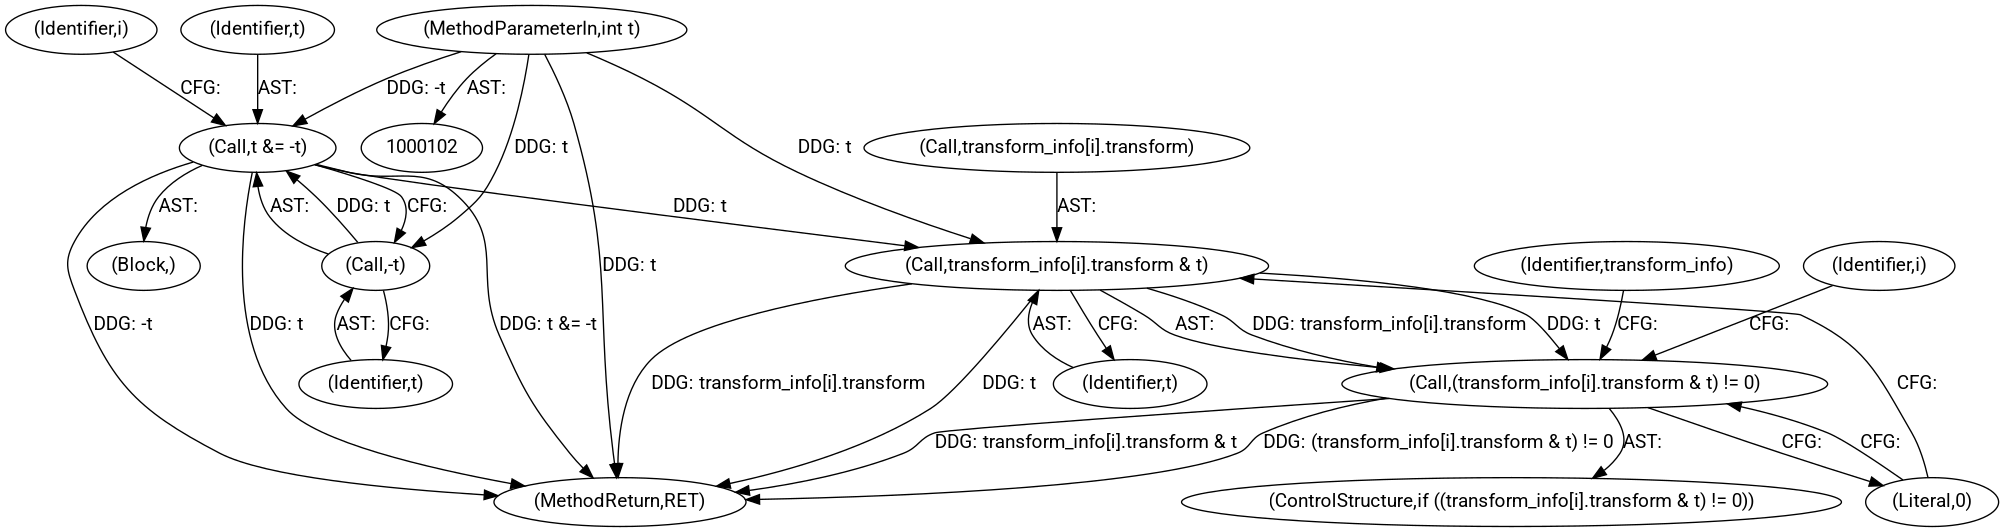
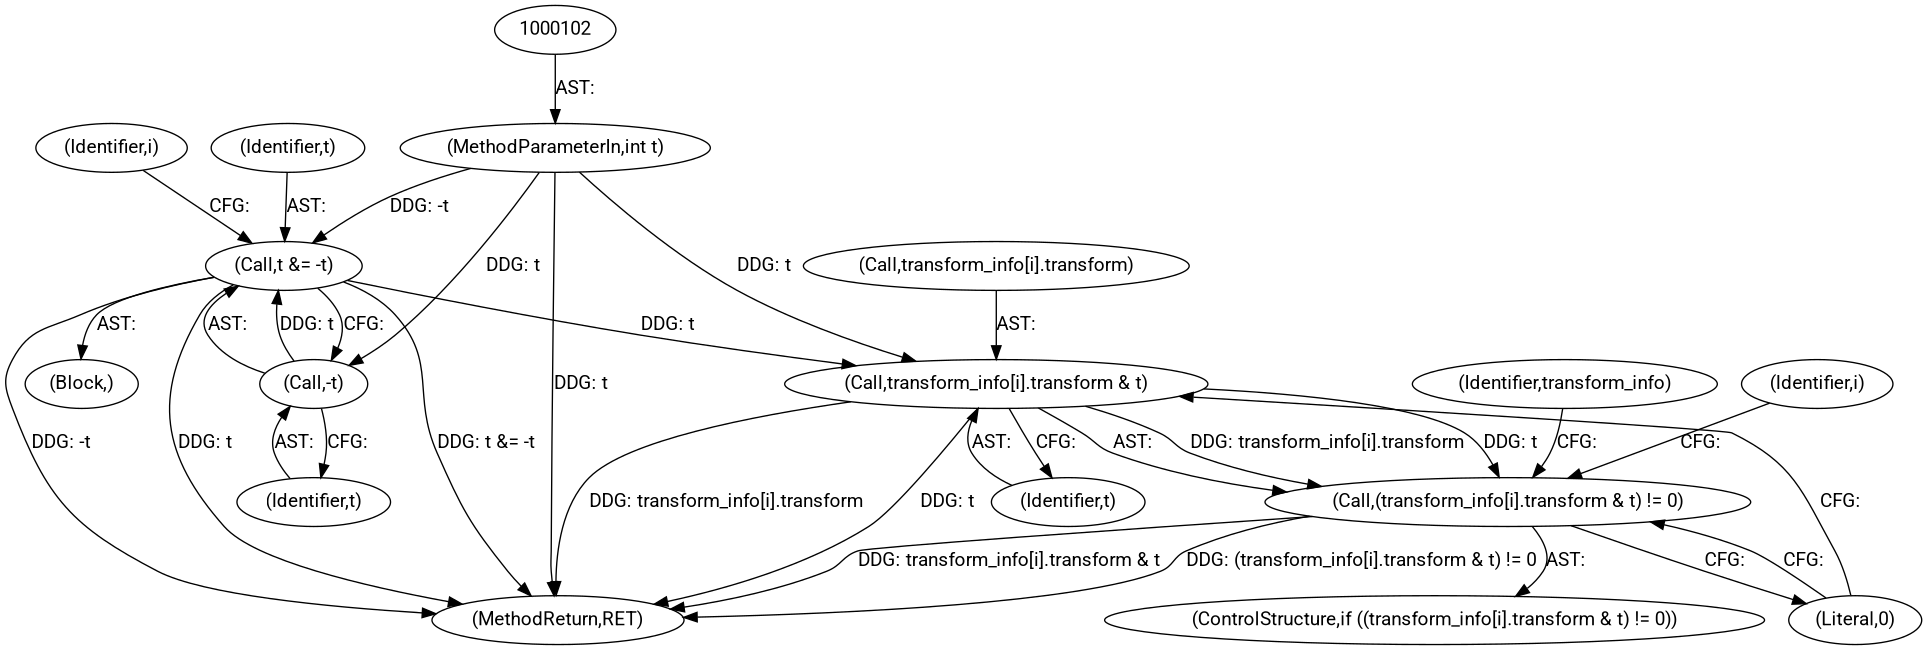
(466, 80) -> (555, 82)
